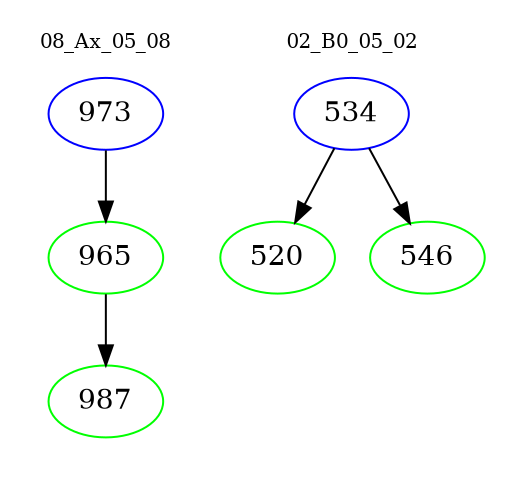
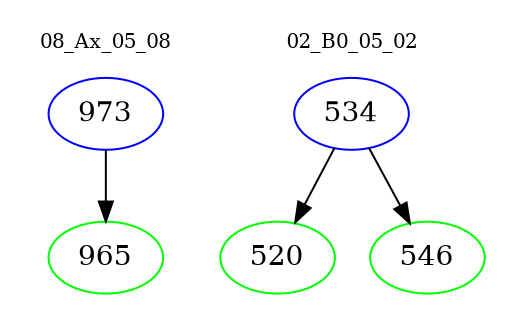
(106, 401) -> none
